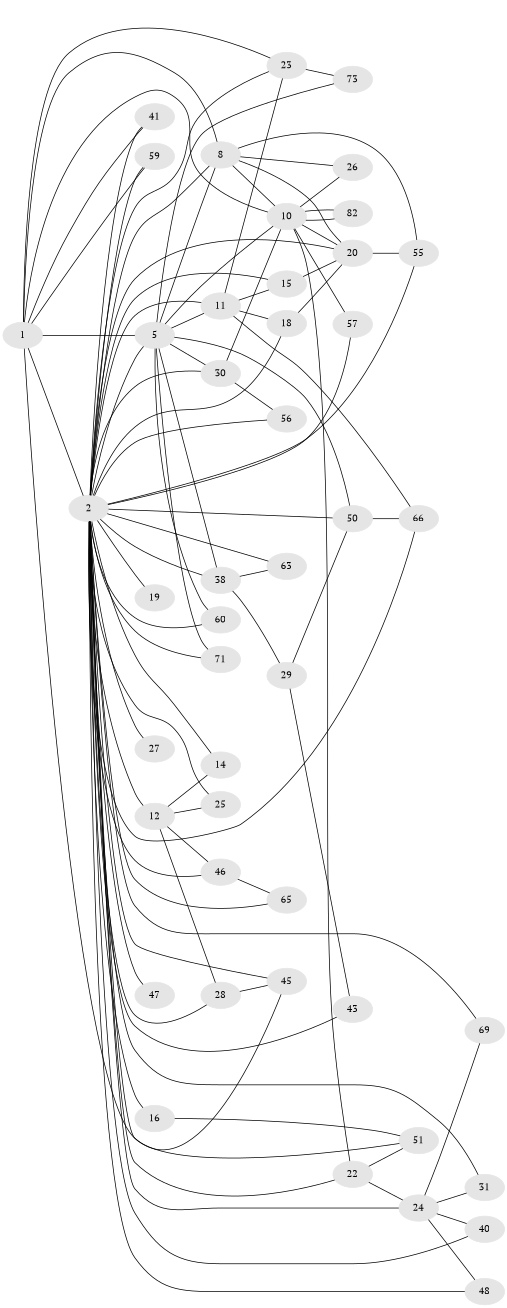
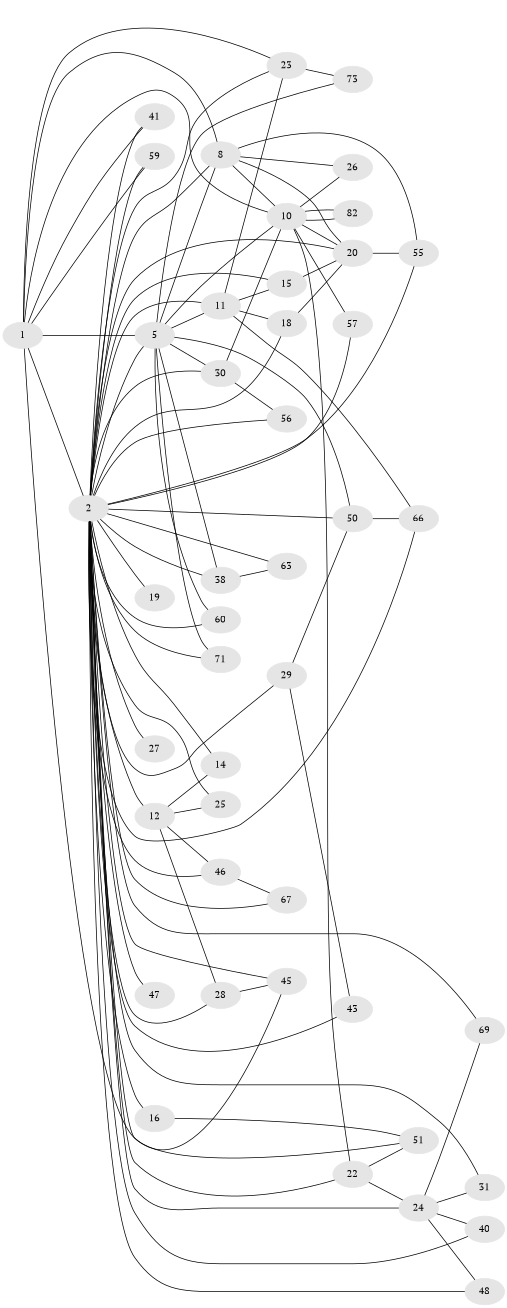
(258, 626) -> (130, 761)
(287, 900) -> (287, 900)
